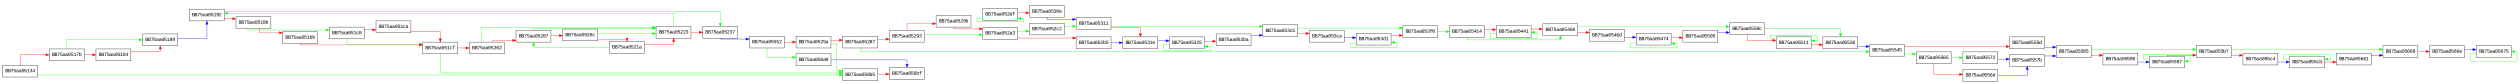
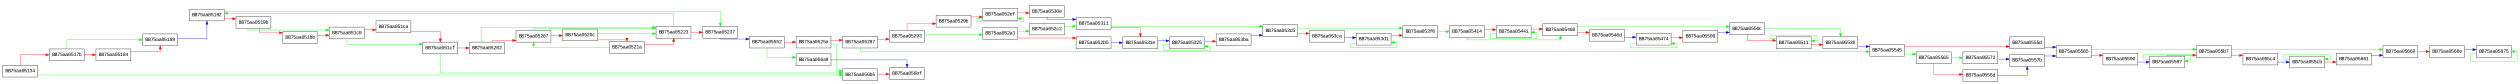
(966, 29) -> (975, 17)
(344, 45) -> (322, 35)
